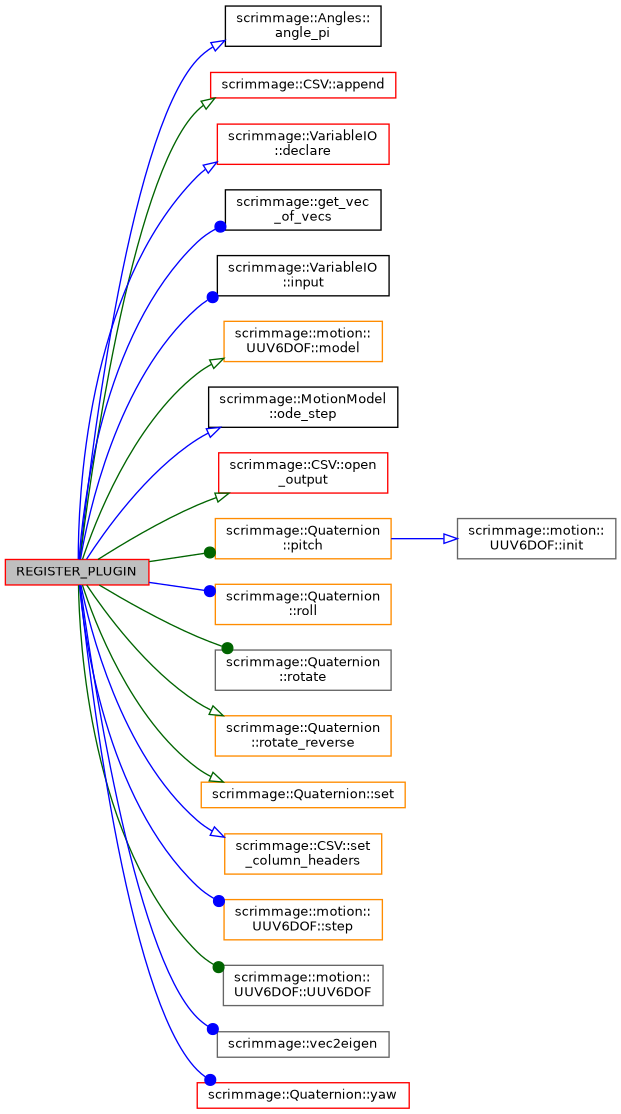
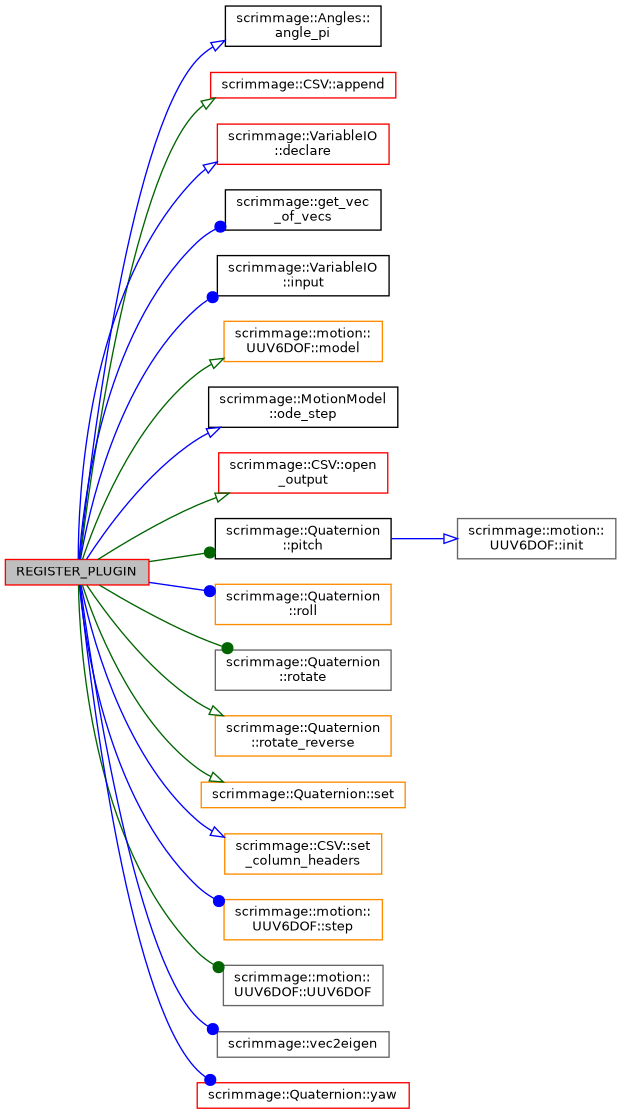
(303, 539) -> (303, 539)
